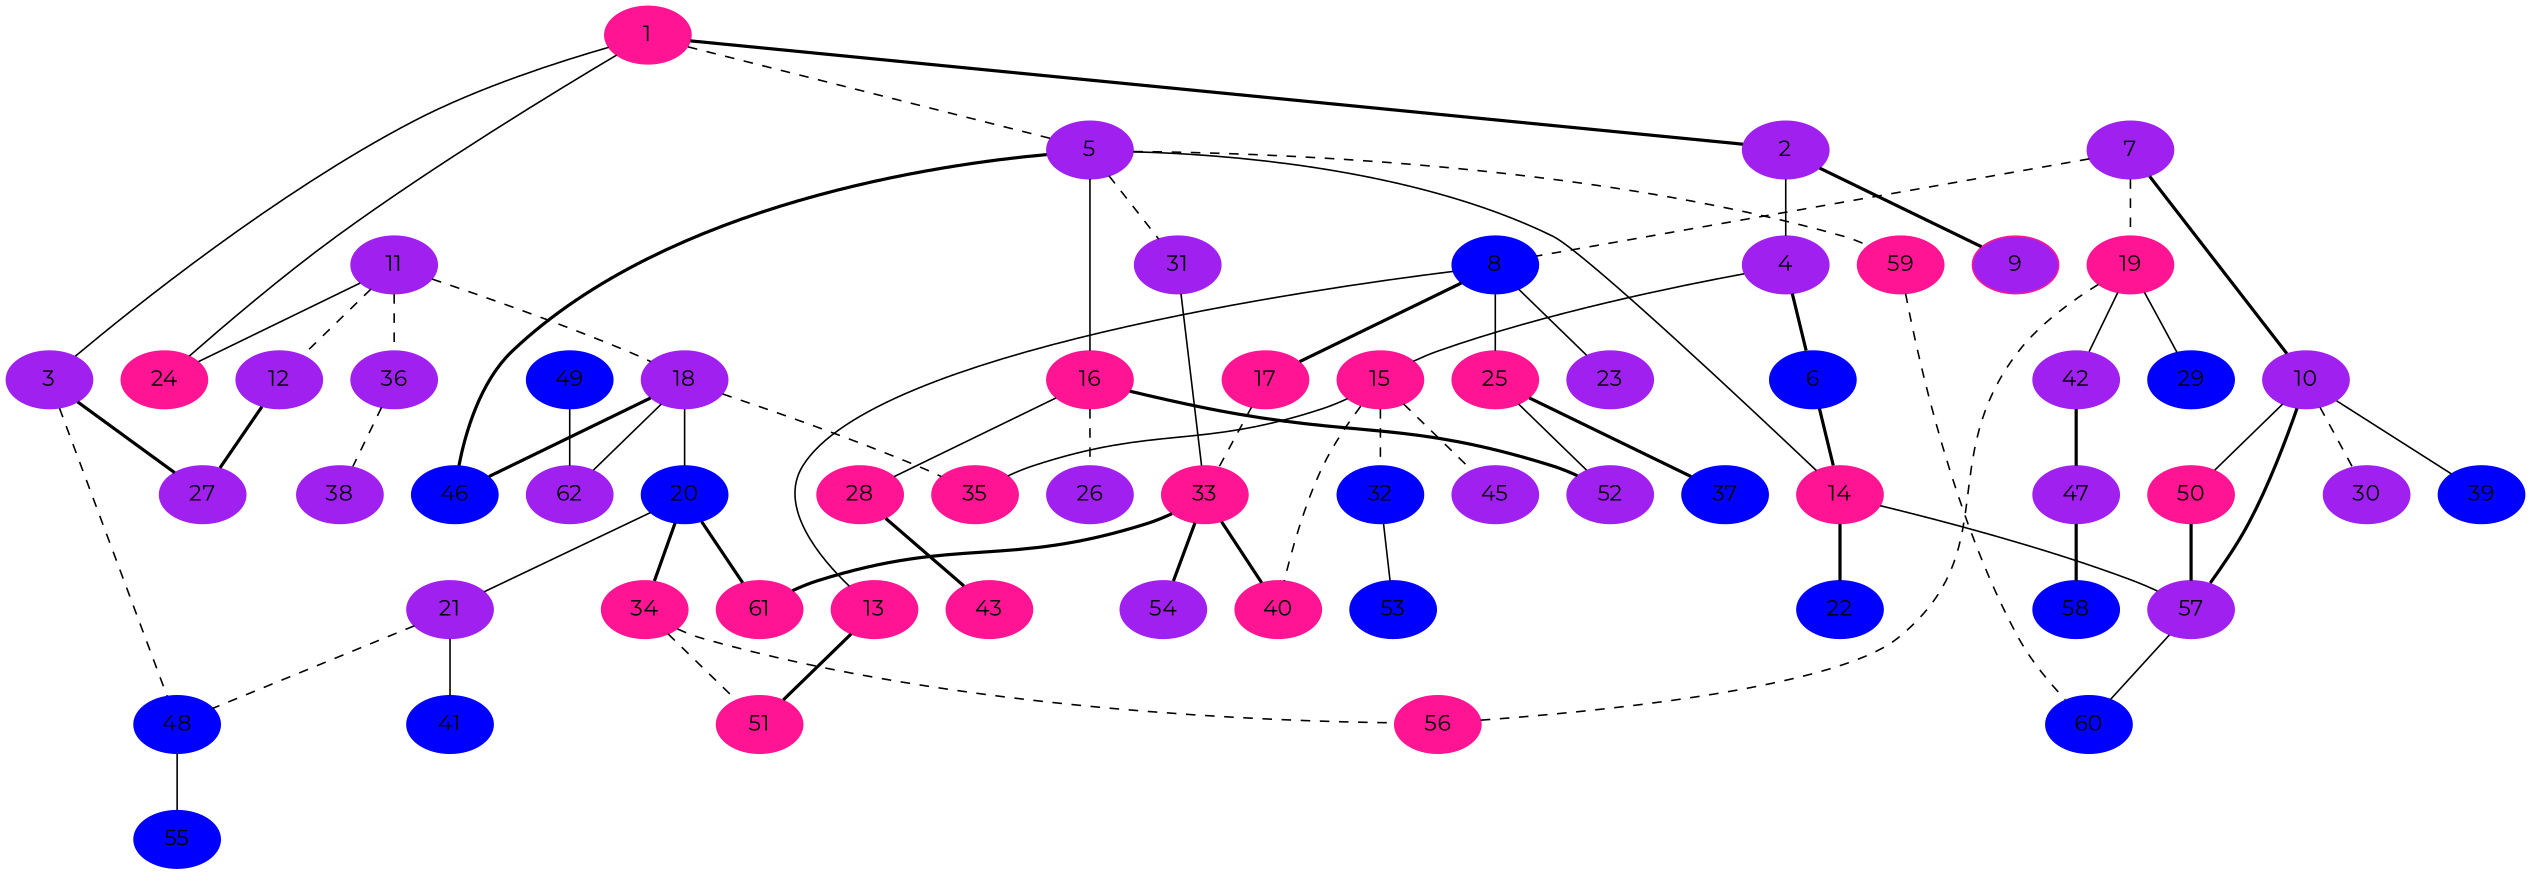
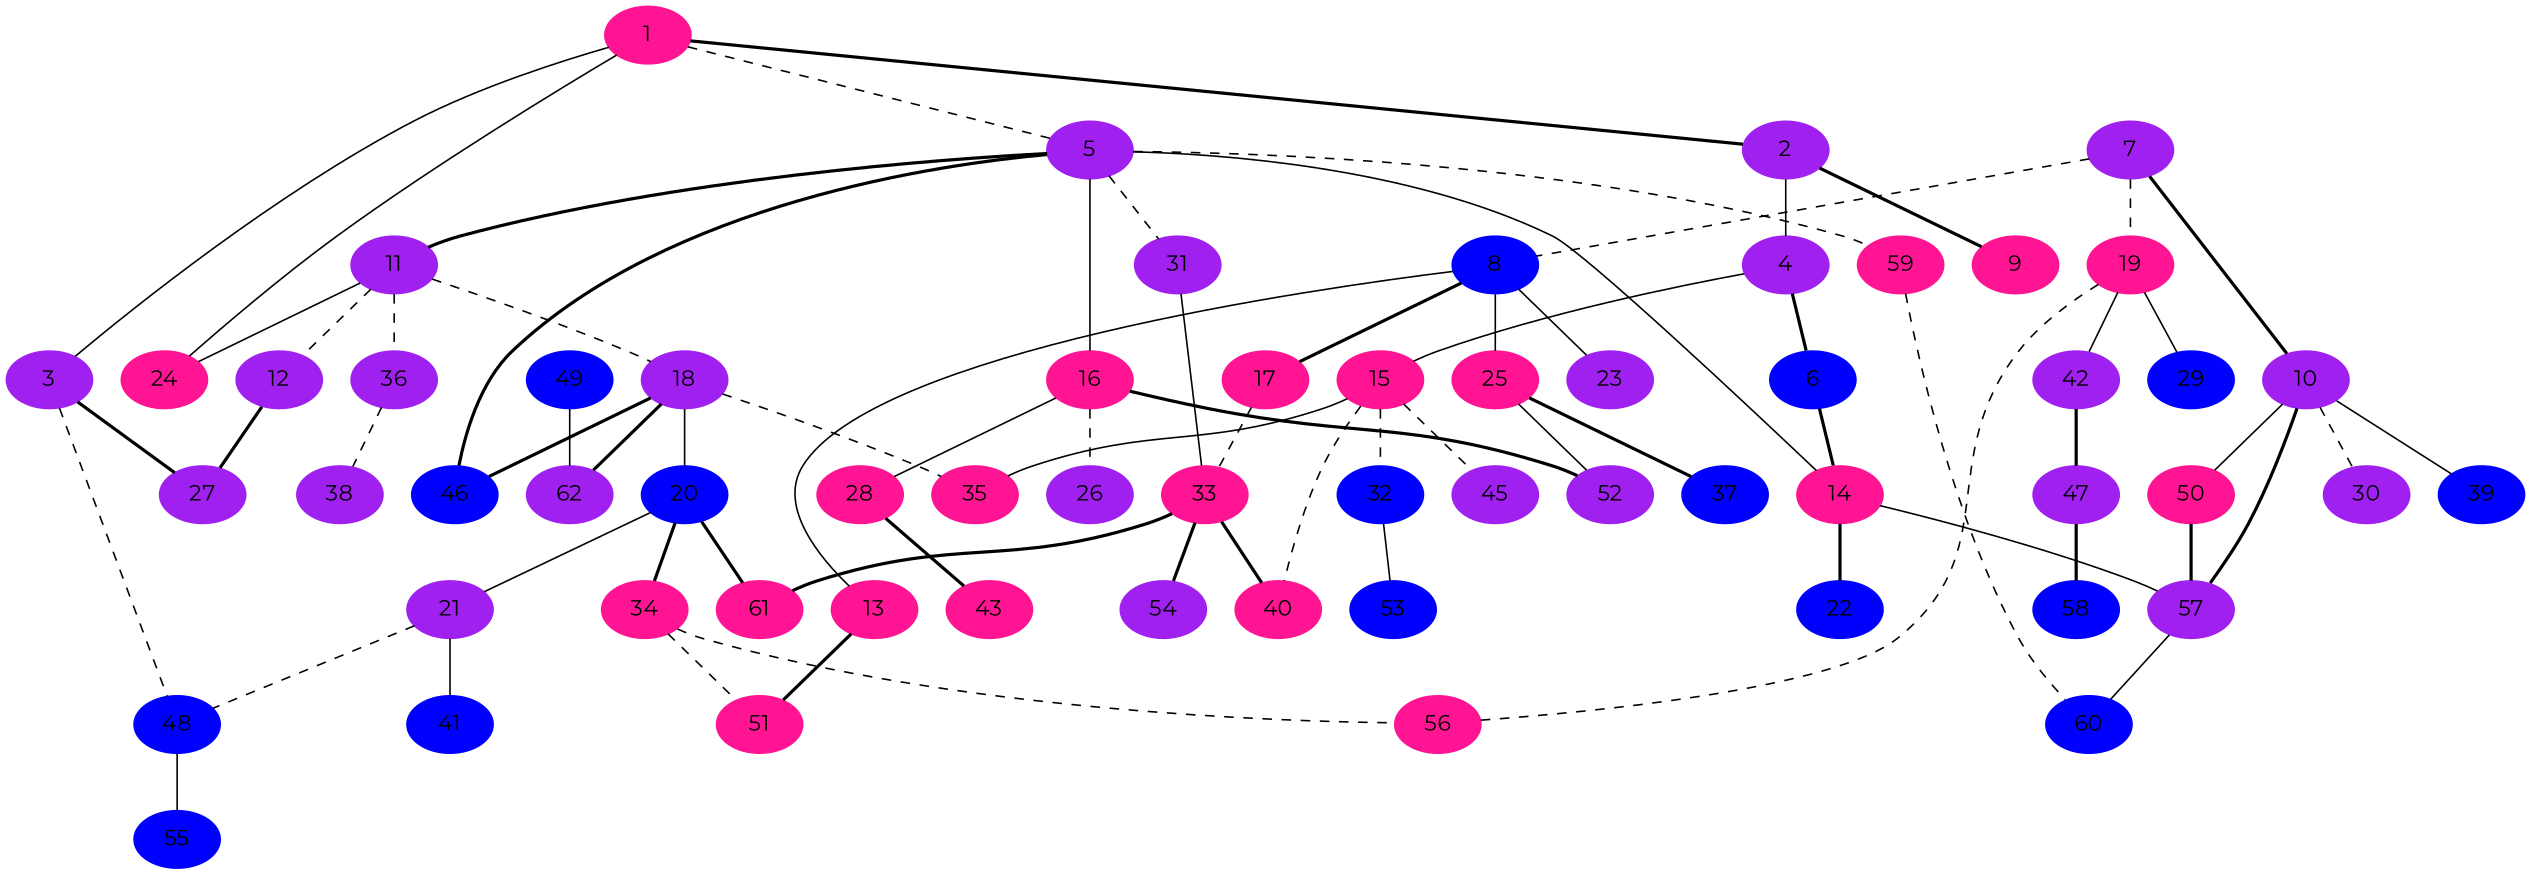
none -> (735, 183)
(2016, 265) -> (2016, 265)
(627, 437) -> (627, 437)
